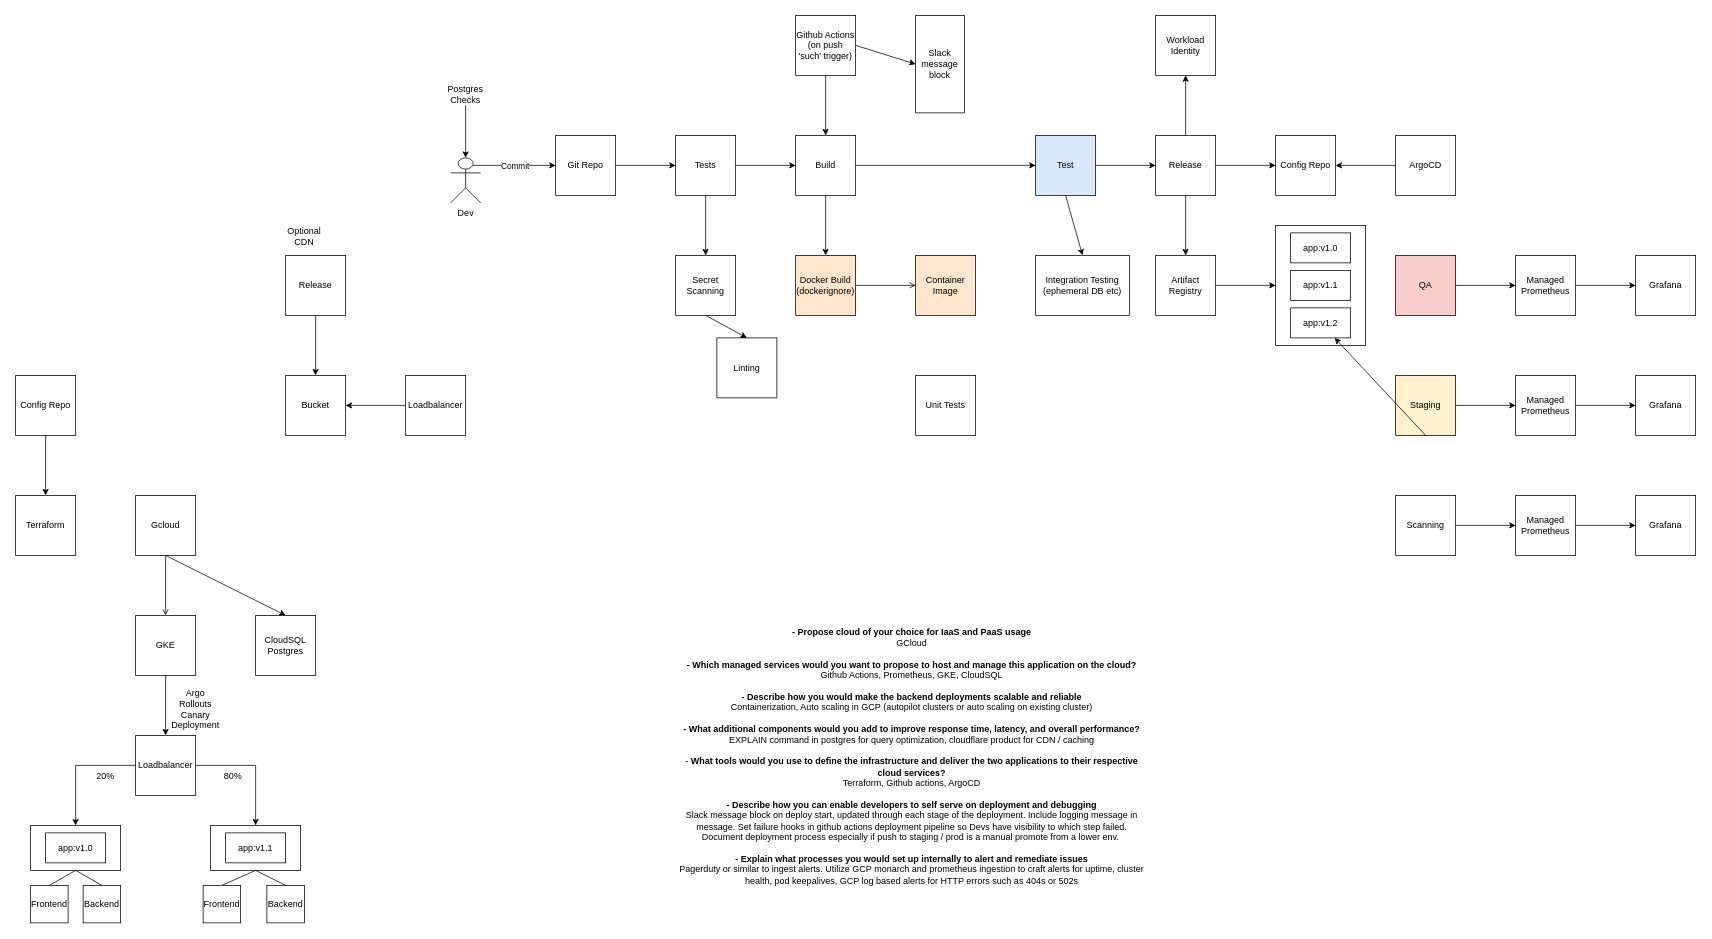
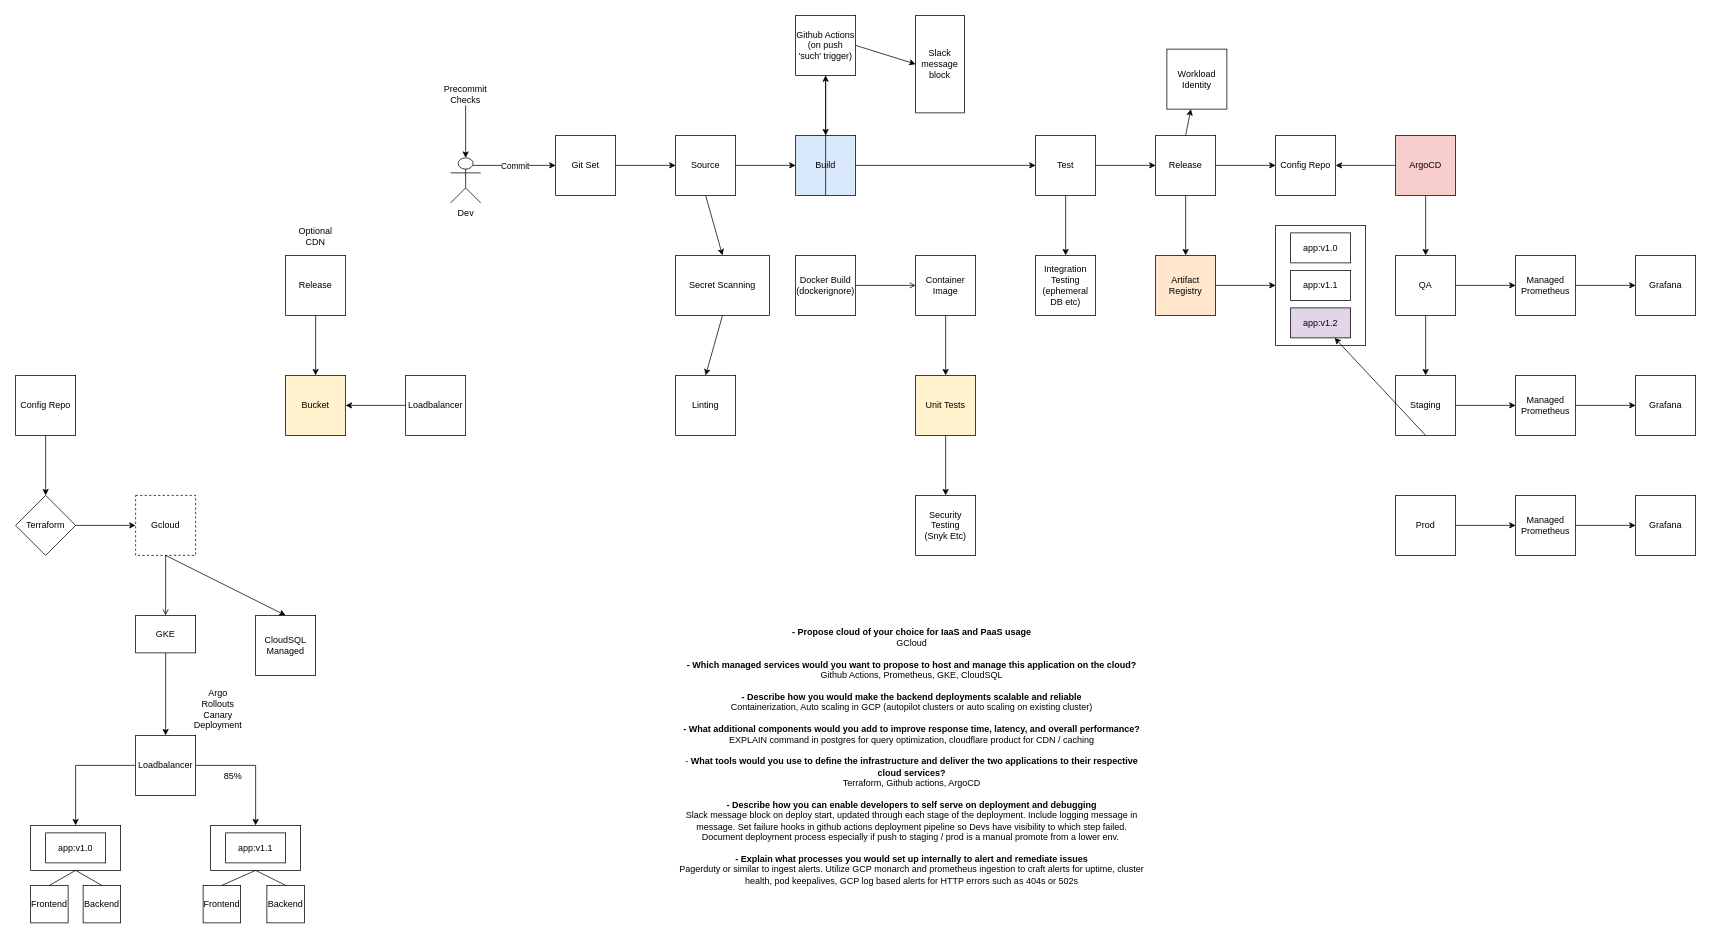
(1185, 45) -> (1197, 79)
(465, 94) -> (465, 94)
(585, 165) -> (585, 165)
(705, 165) -> (705, 165)
(825, 165) -> (825, 165)
(1065, 165) -> (1065, 165)
(1425, 165) -> (1425, 165)
(825, 222) -> (825, 166)
none -> (1425, 222)
(304, 237) -> (315, 237)
(705, 285) -> (722, 285)
(825, 285) -> (825, 285)
(945, 285) -> (945, 285)
(1082, 285) -> (1065, 285)
(1185, 285) -> (1185, 285)
(1425, 285) -> (1425, 285)
(1320, 323) -> (1320, 323)
none -> (945, 342)
none -> (1425, 342)
(747, 368) -> (705, 405)
(315, 405) -> (315, 405)
(945, 405) -> (945, 405)
(1425, 405) -> (1425, 405)
none -> (945, 462)
(45, 525) -> (45, 525)
none -> (102, 525)
(165, 525) -> (165, 525)
none -> (945, 525)
(1425, 525) -> (1425, 525)
(165, 645) -> (165, 634)
(285, 645) -> (285, 645)
(195, 709) -> (218, 709)
(105, 777) -> none
(233, 777) -> (233, 777)
